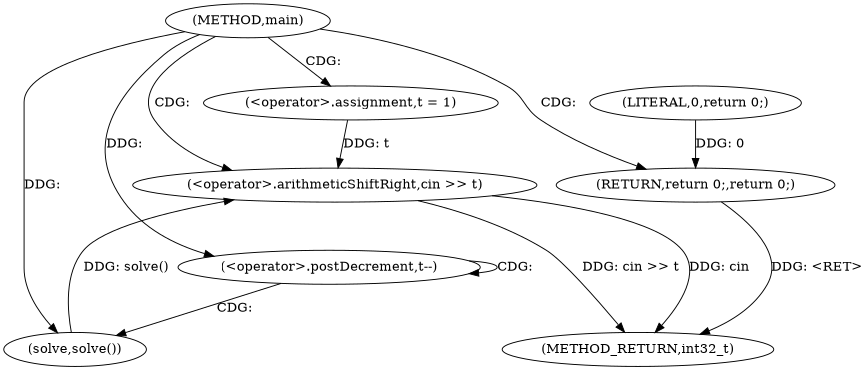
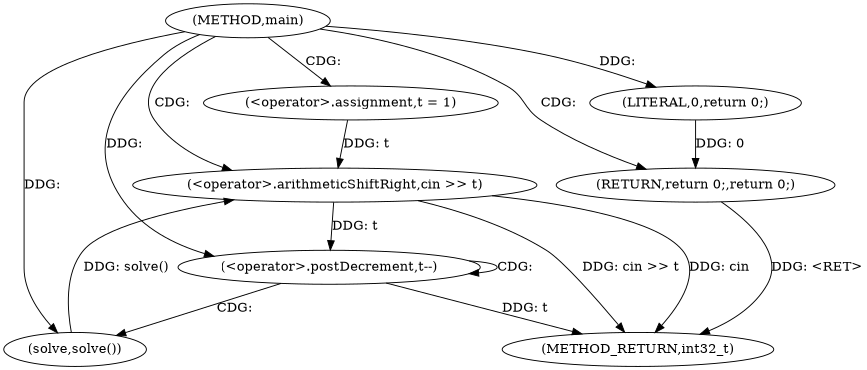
none -> (488, 44)
none -> (332, 221)
none -> (479, 307)
